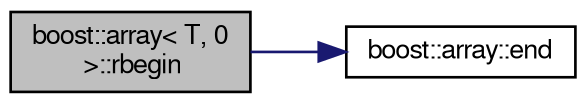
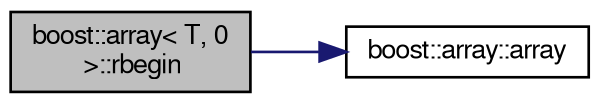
(461, 52) -> (468, 52)
